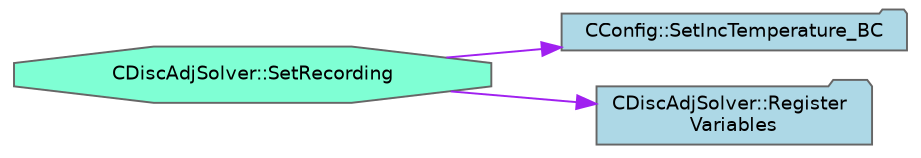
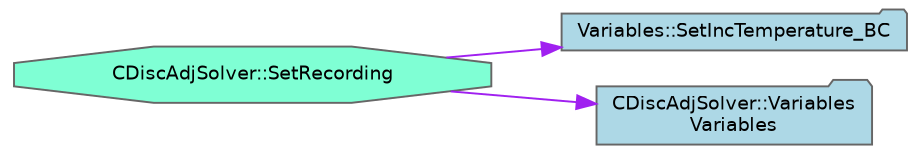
(734, 32) -> (734, 32)
(734, 115) -> (734, 115)
